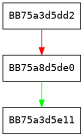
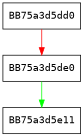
(42, 16) -> (42, 16)
(42, 68) -> (42, 68)
